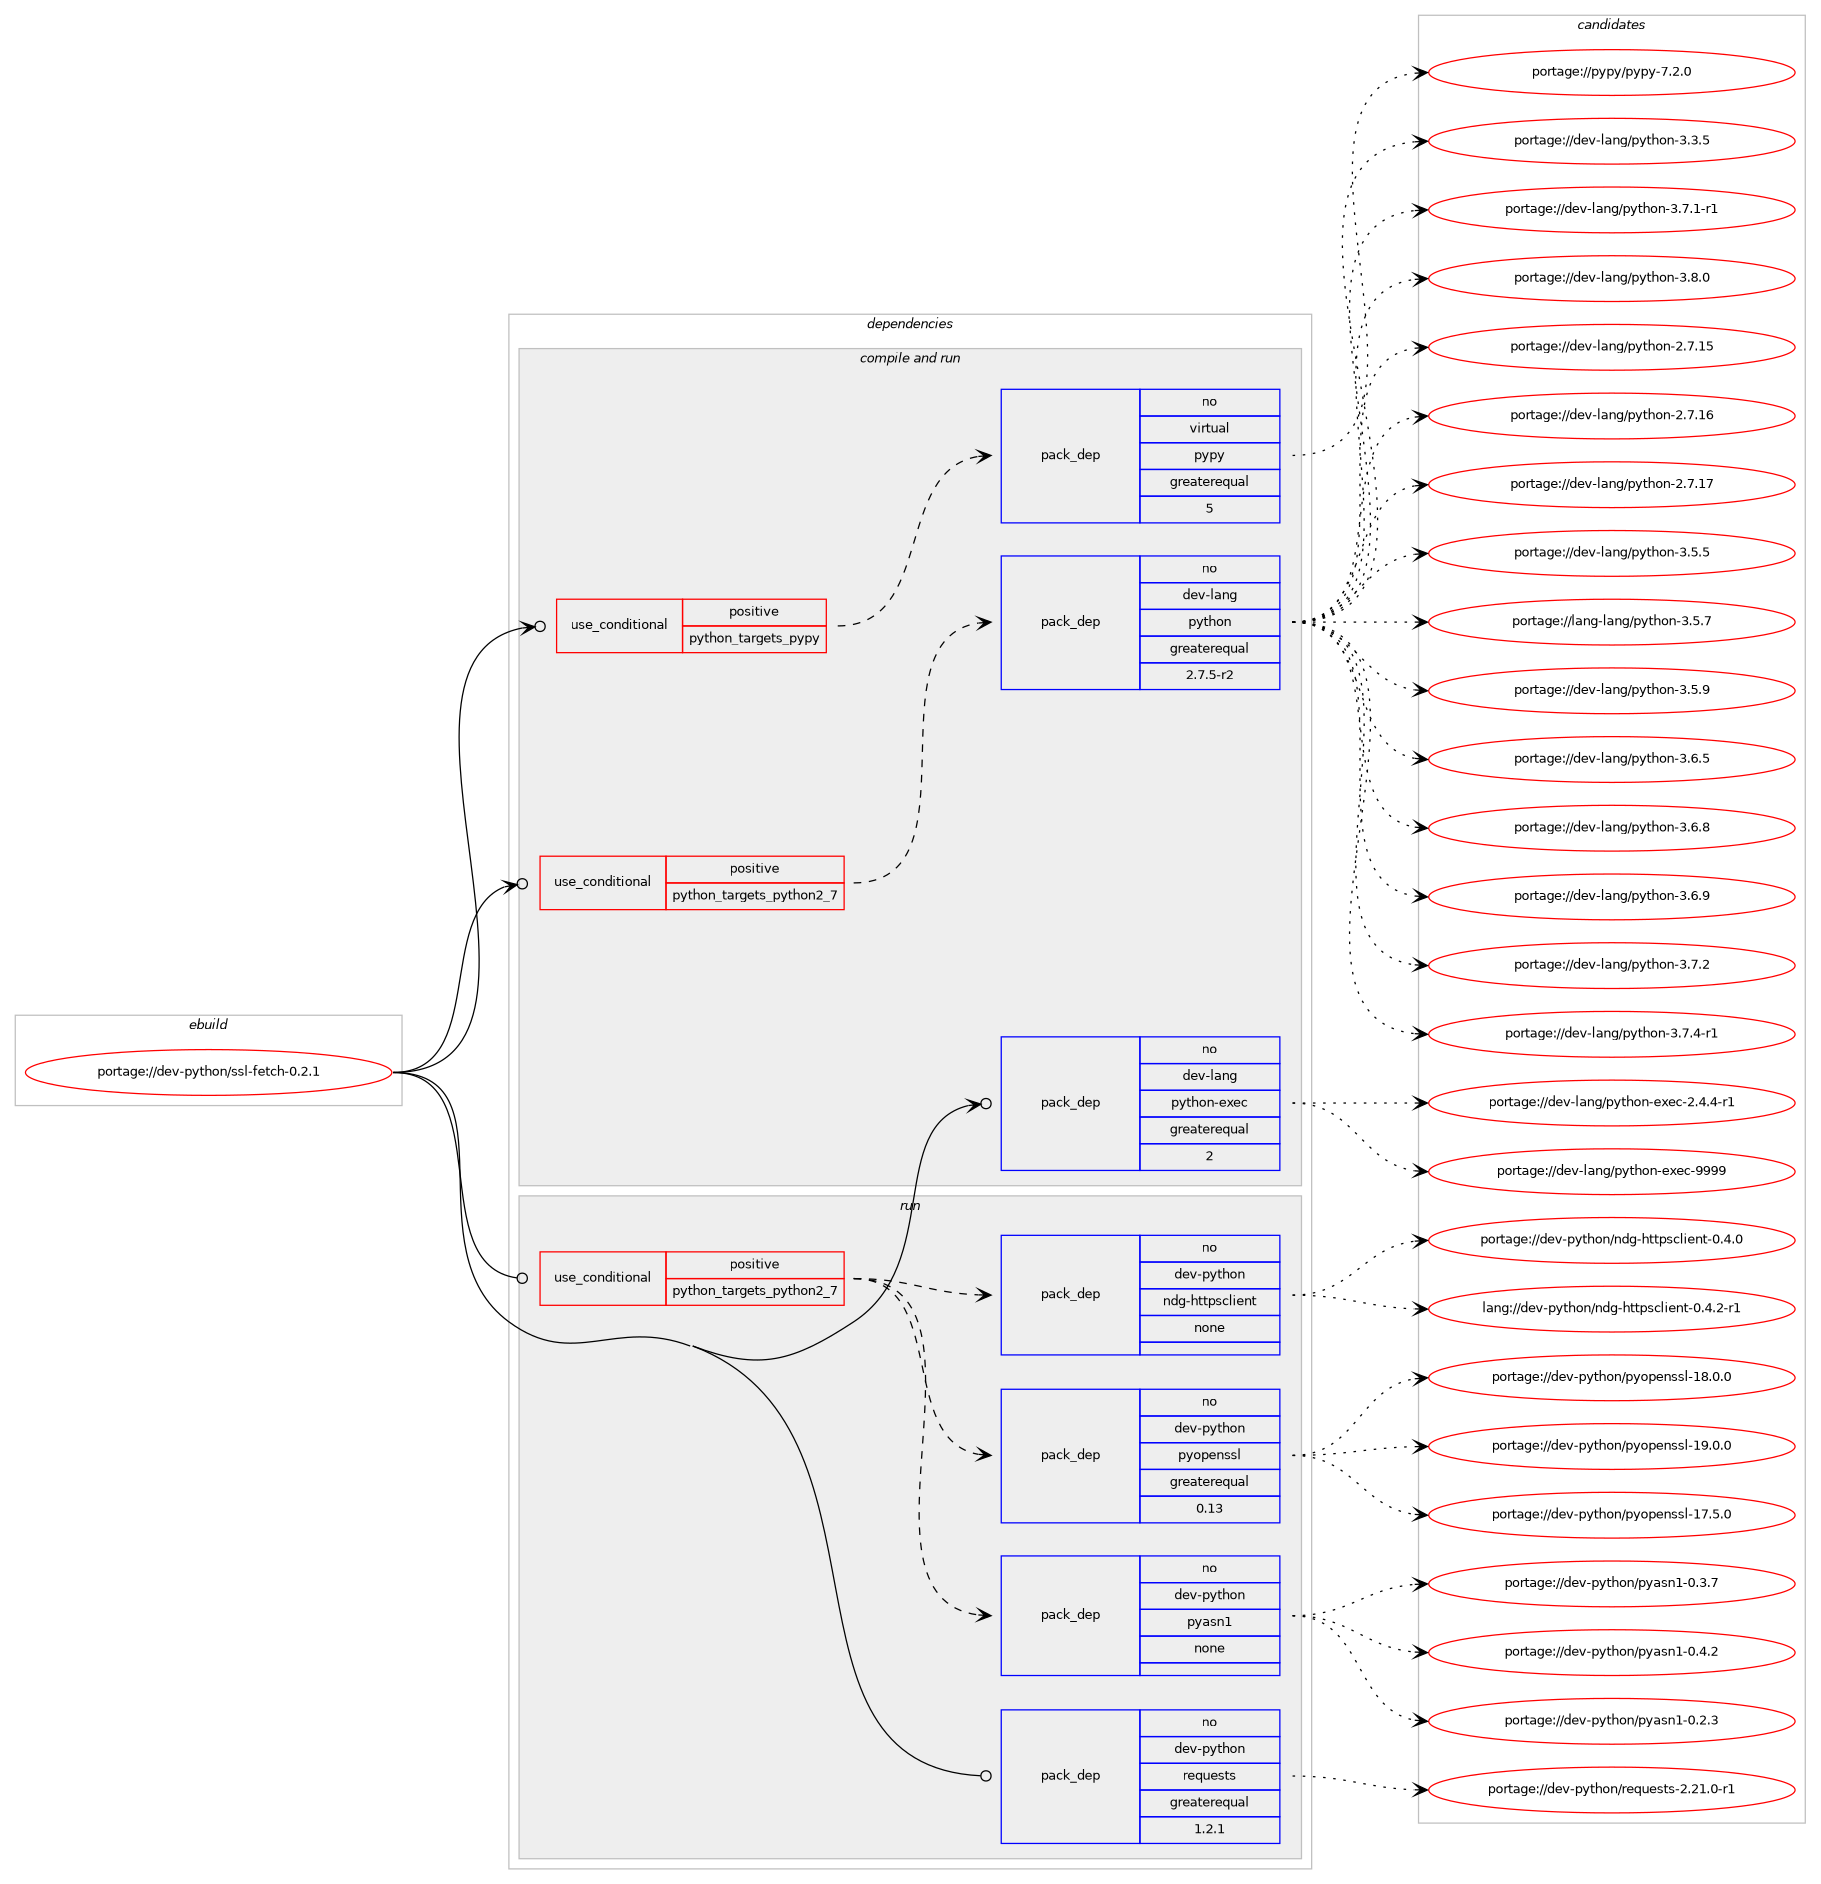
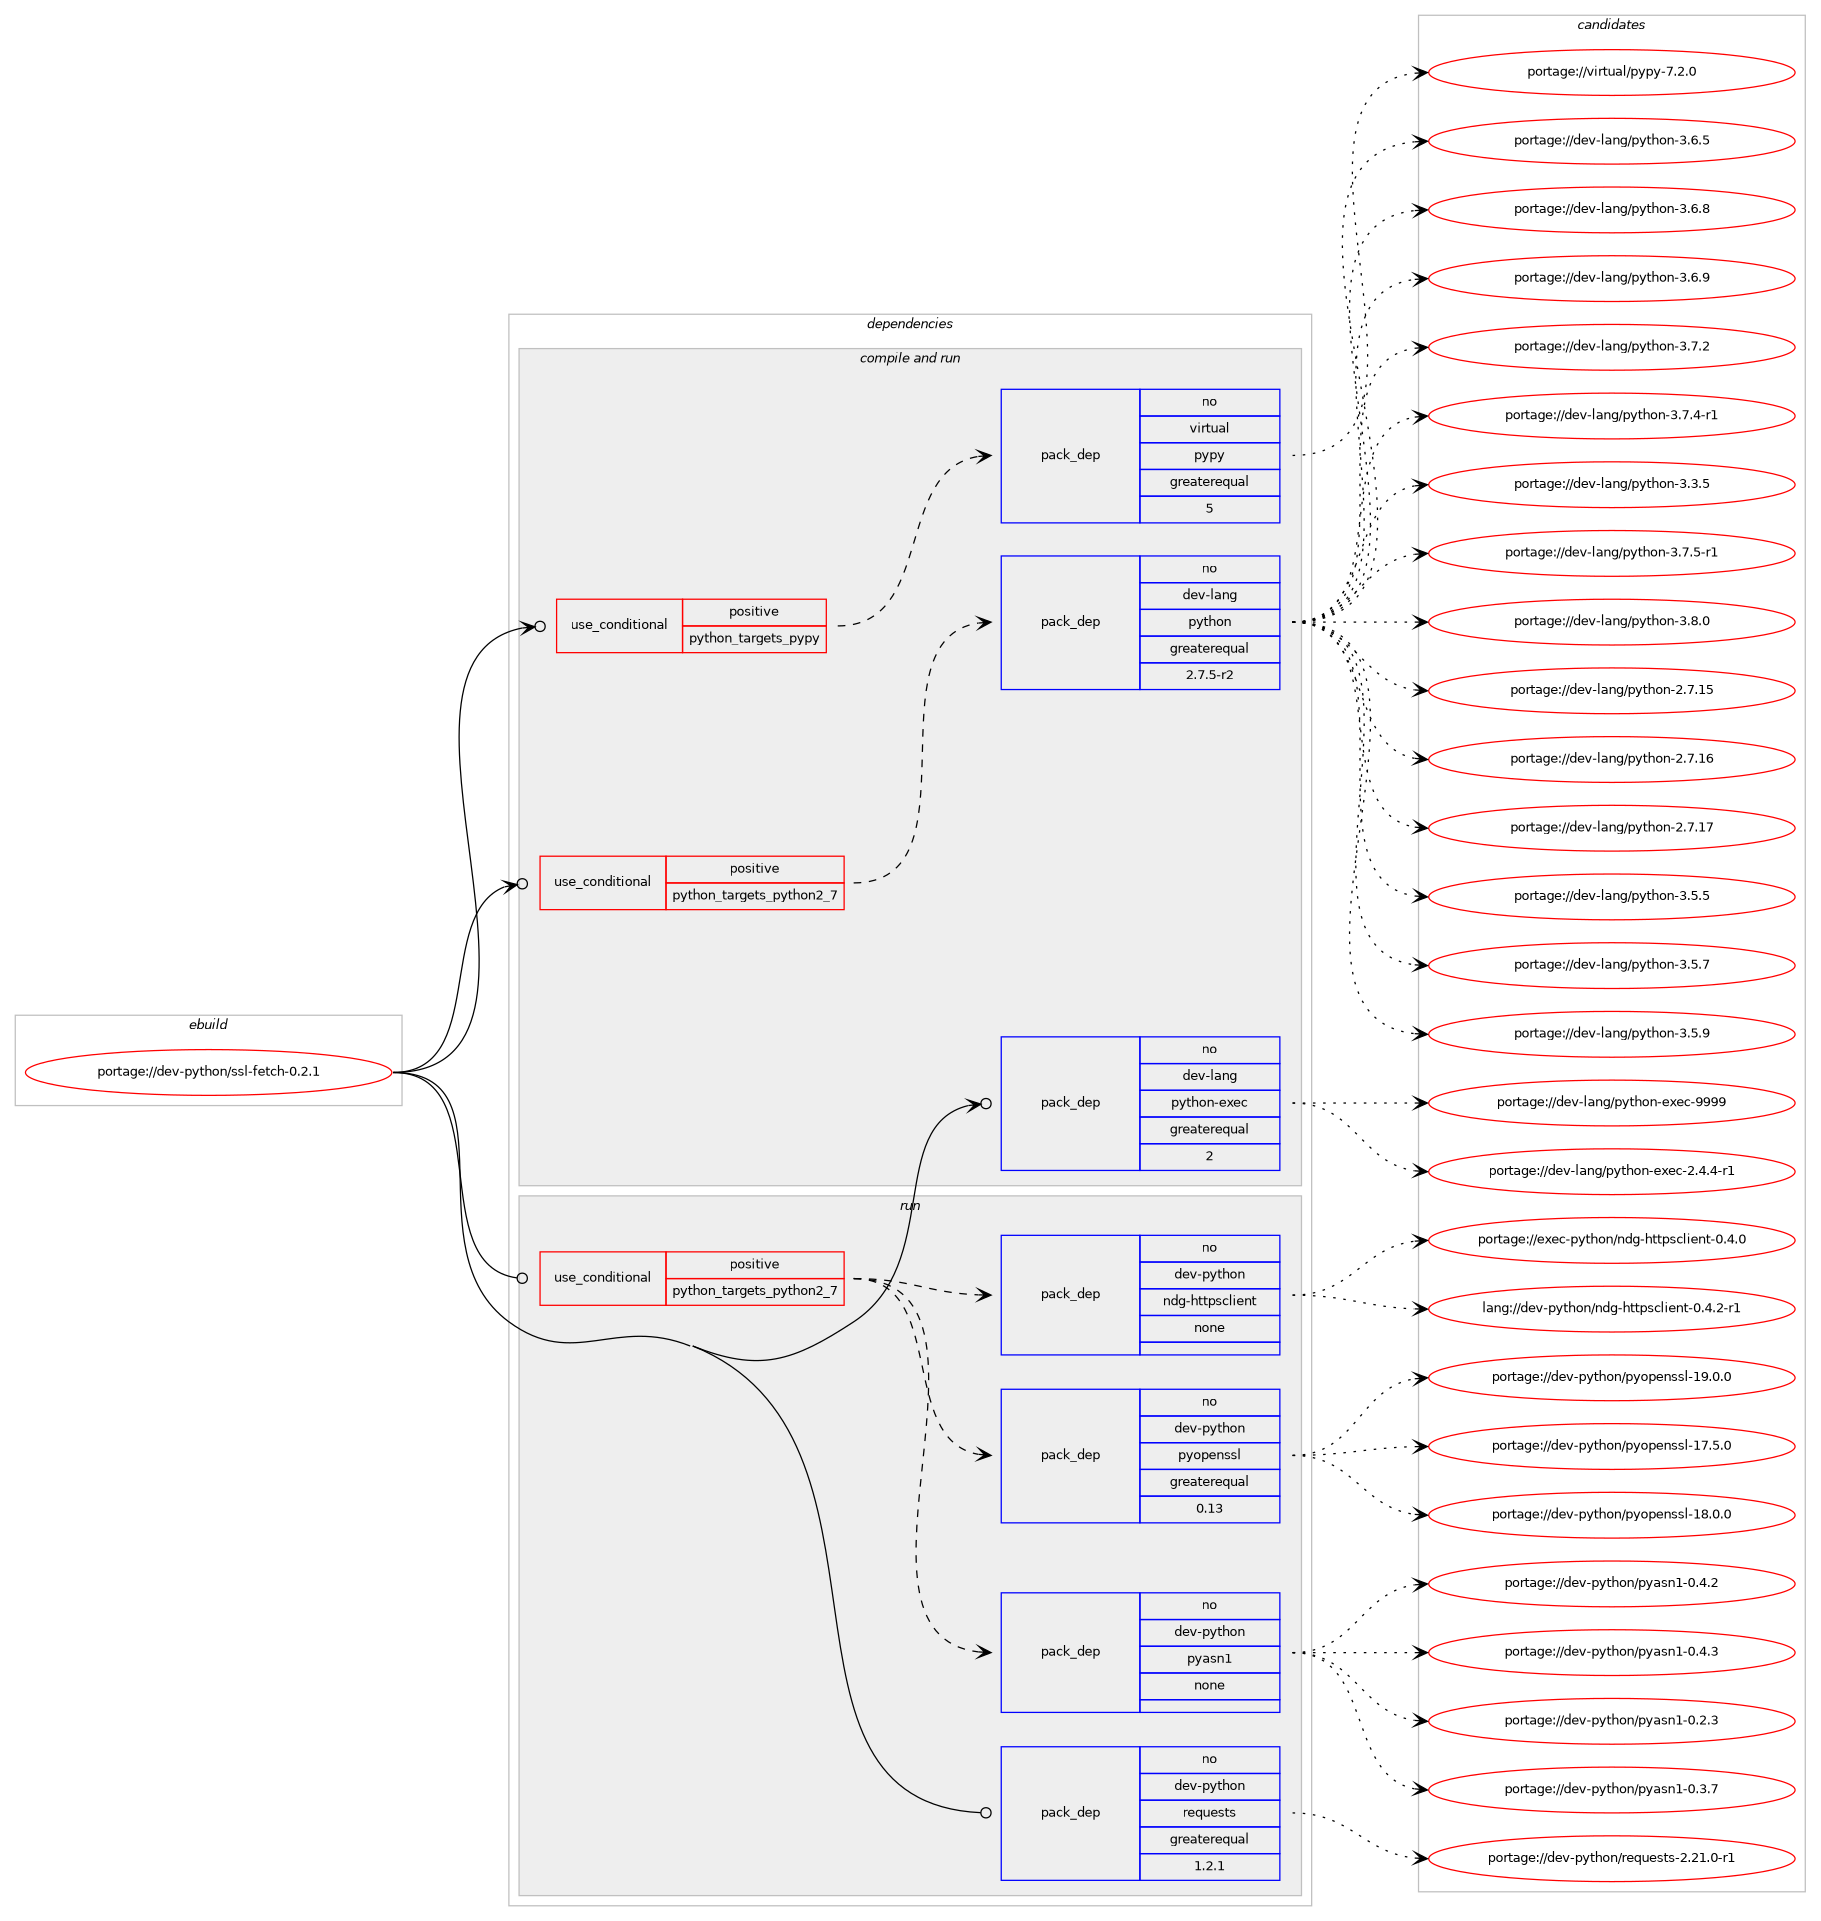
(1612, 73) -> (1612, 73)
(1612, 210) -> (1612, 553)
(1612, 622) -> (1612, 966)
(1612, 1240) -> (1612, 1240)
none -> (1612, 1653)
